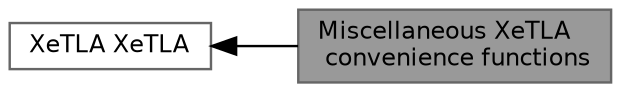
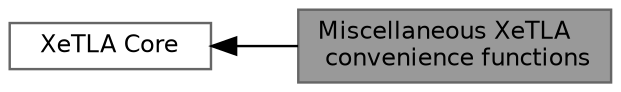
(110, 46) -> (110, 46)
